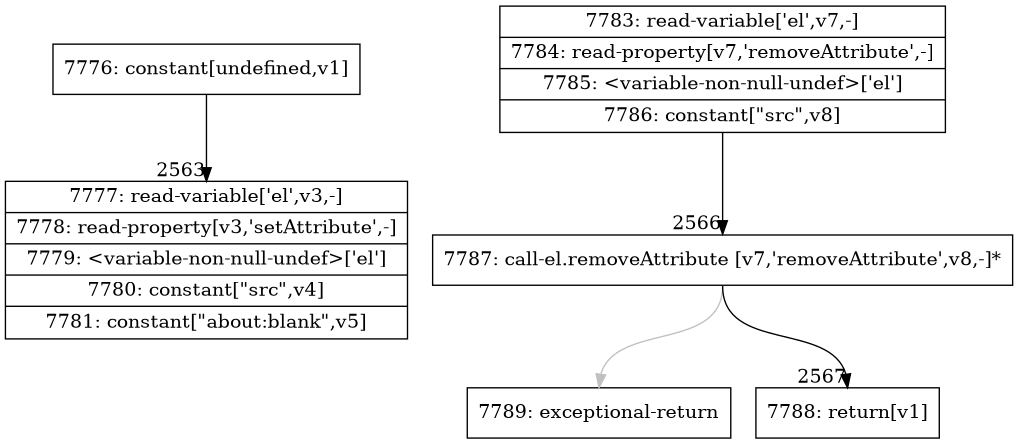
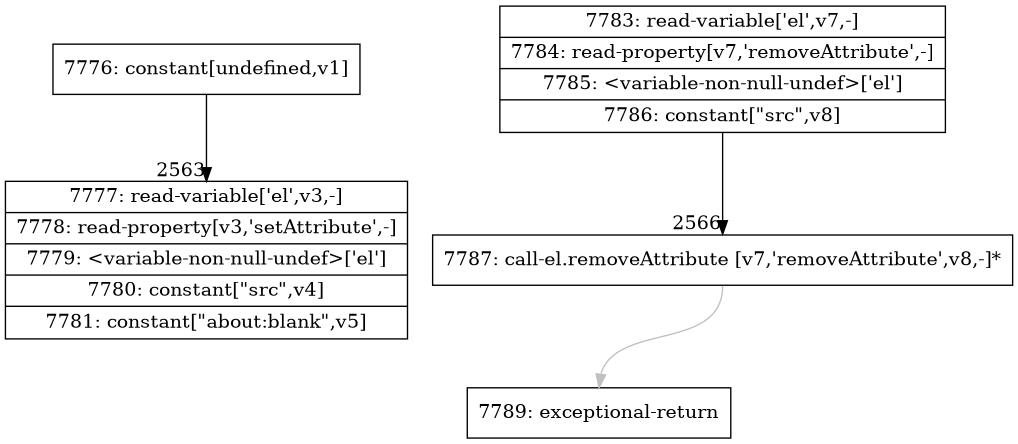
(848, 413) -> none
